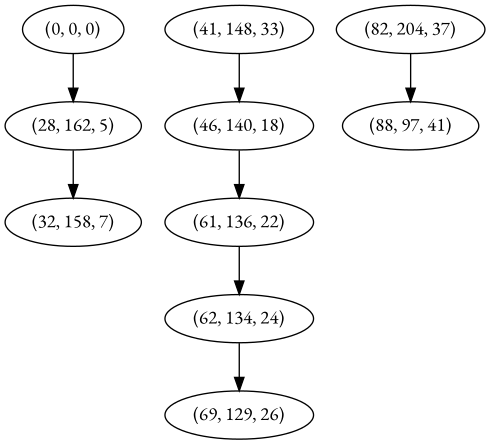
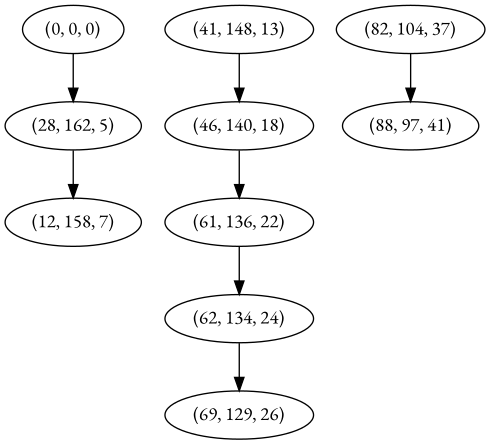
(239, 29) -> (239, 29)
(411, 29) -> (411, 29)
(73, 222) -> (73, 222)
